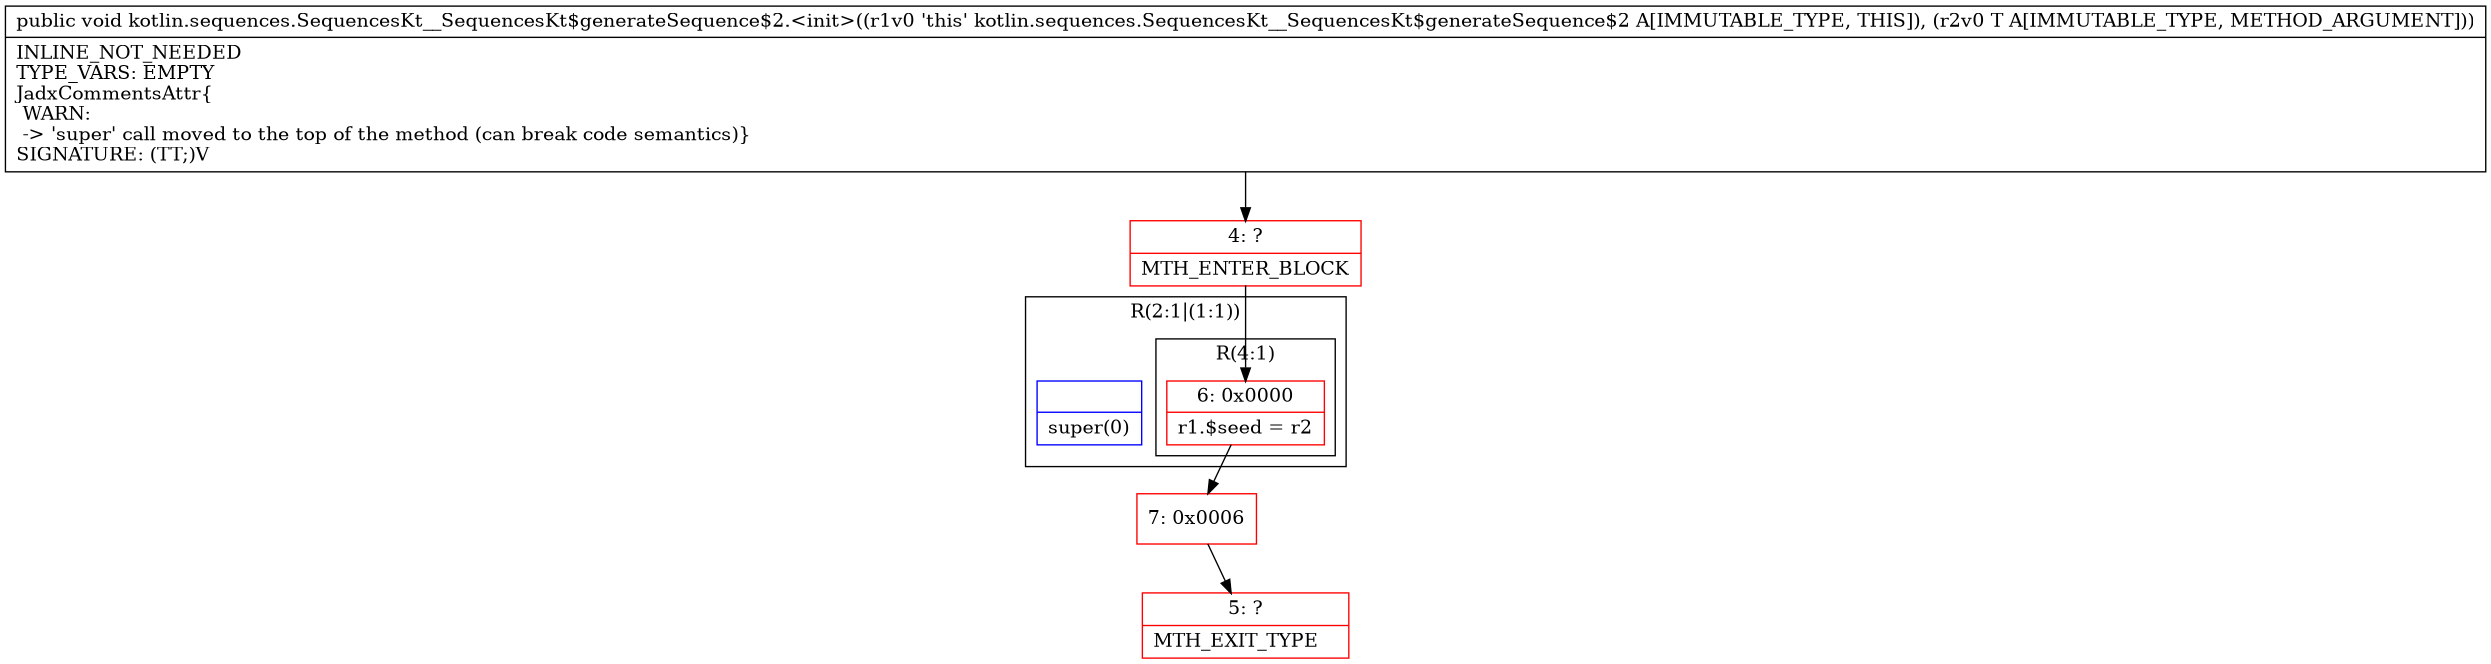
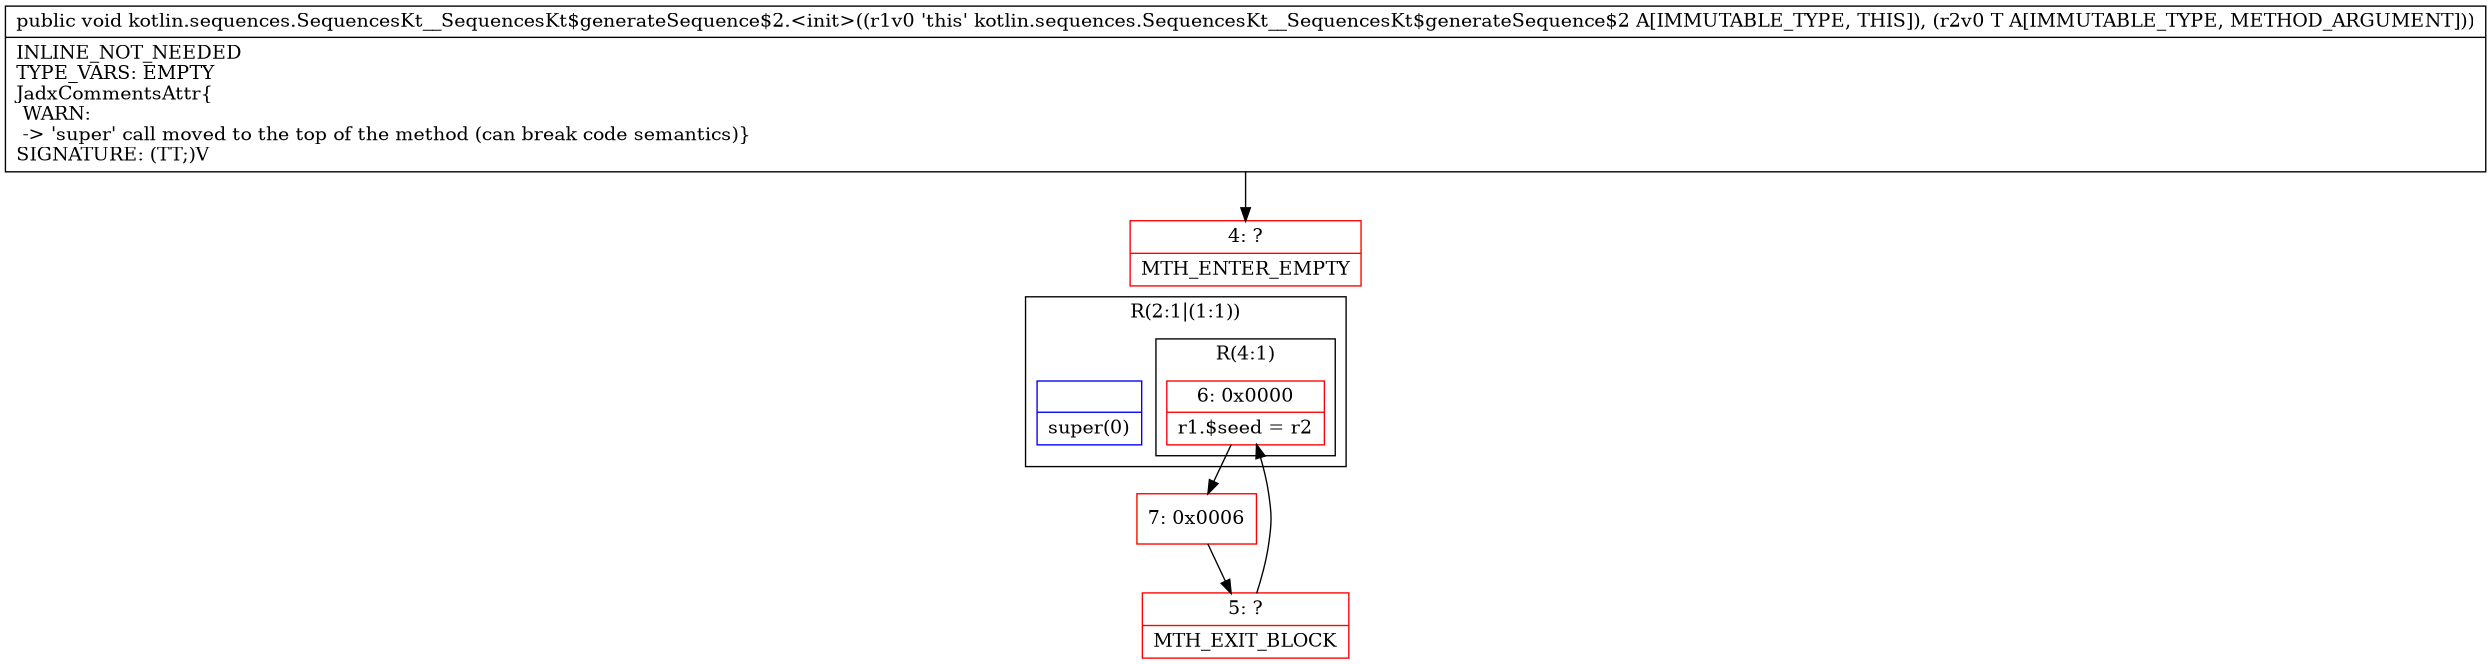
(1246, 269) -> (1246, 269)
(1246, 327) -> (1271, 526)
(1236, 641) -> (1246, 641)
